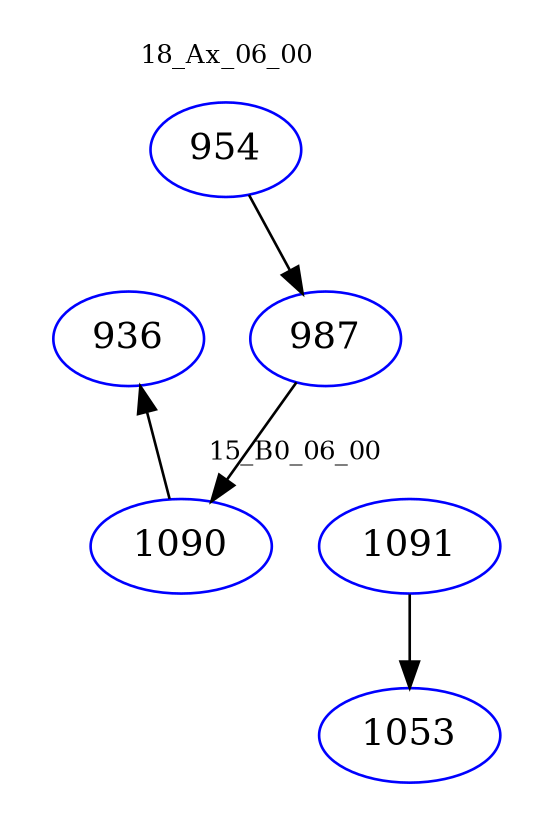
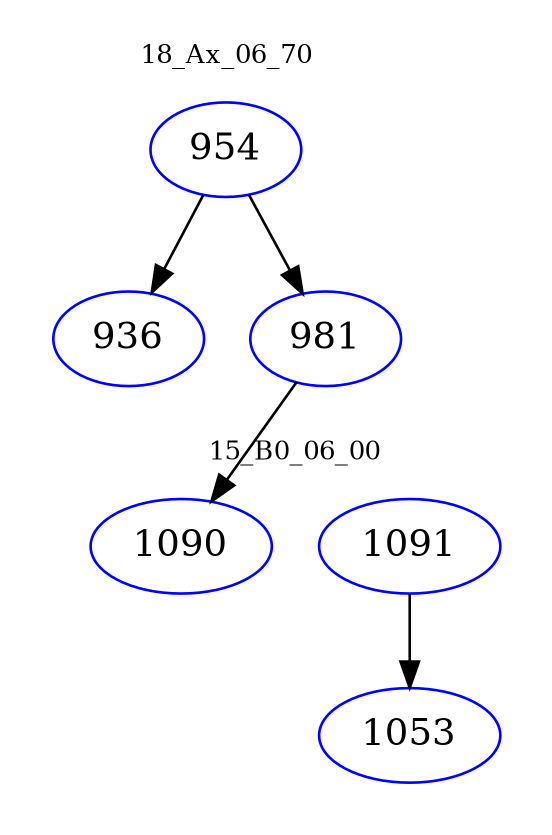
(227, 56) -> (227, 56)
(326, 339) -> (326, 339)
(158, 456) -> (184, 232)
